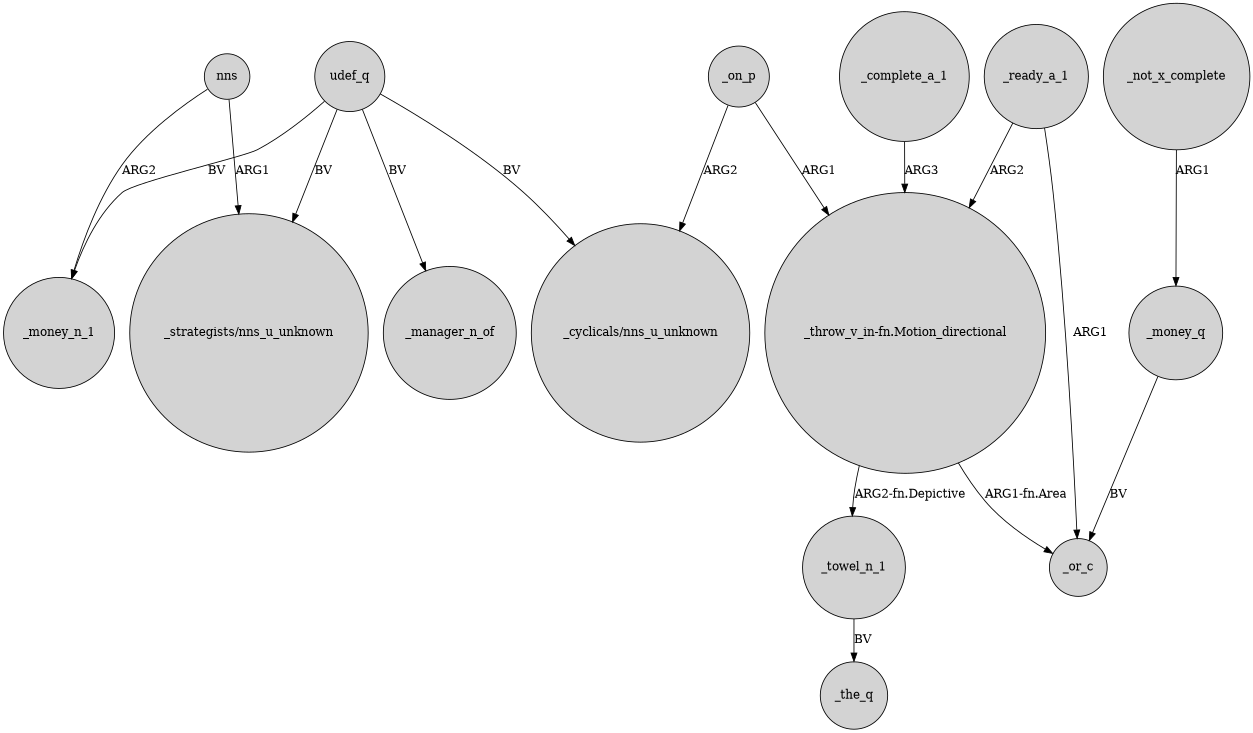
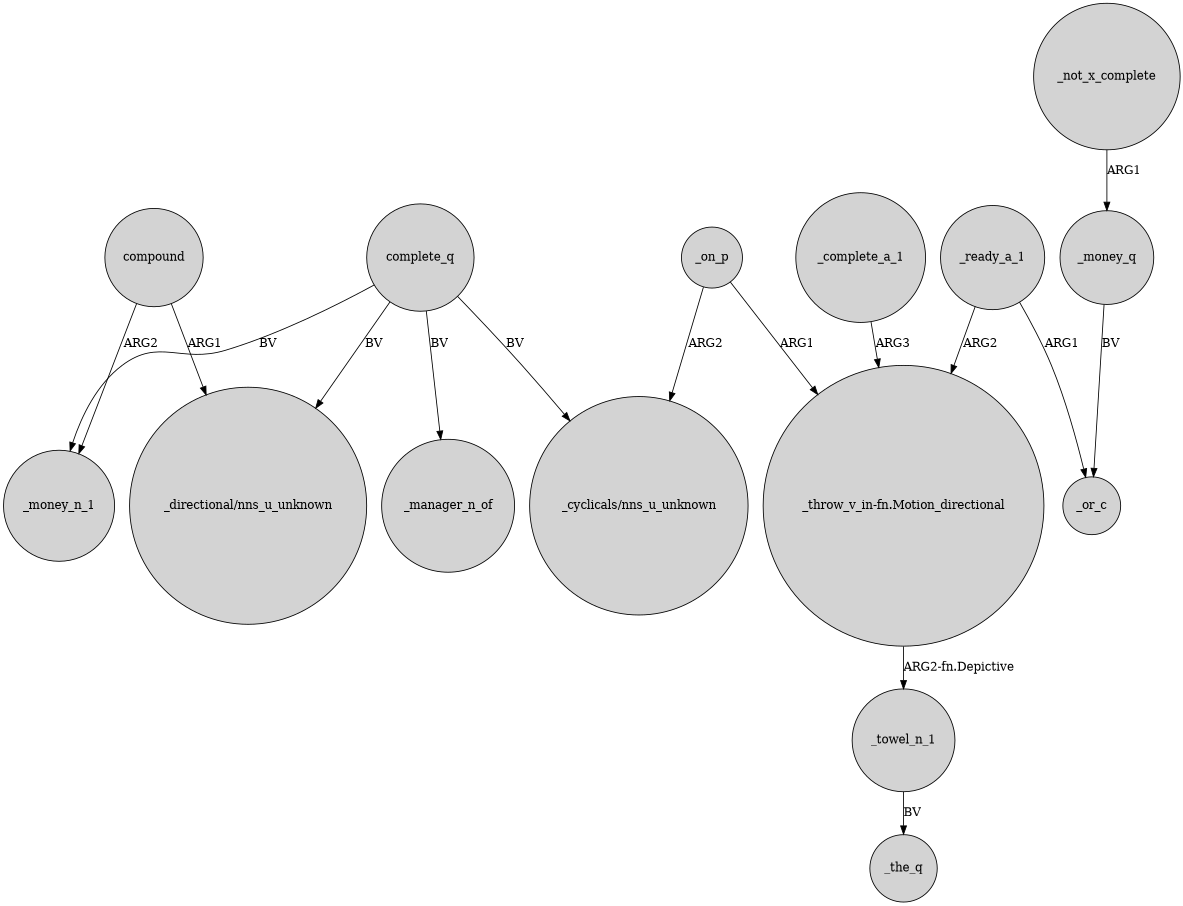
(227, 77) -> (154, 258)
(350, 77) -> (420, 258)
(249, 333) -> (248, 506)
(996, 512) -> none
